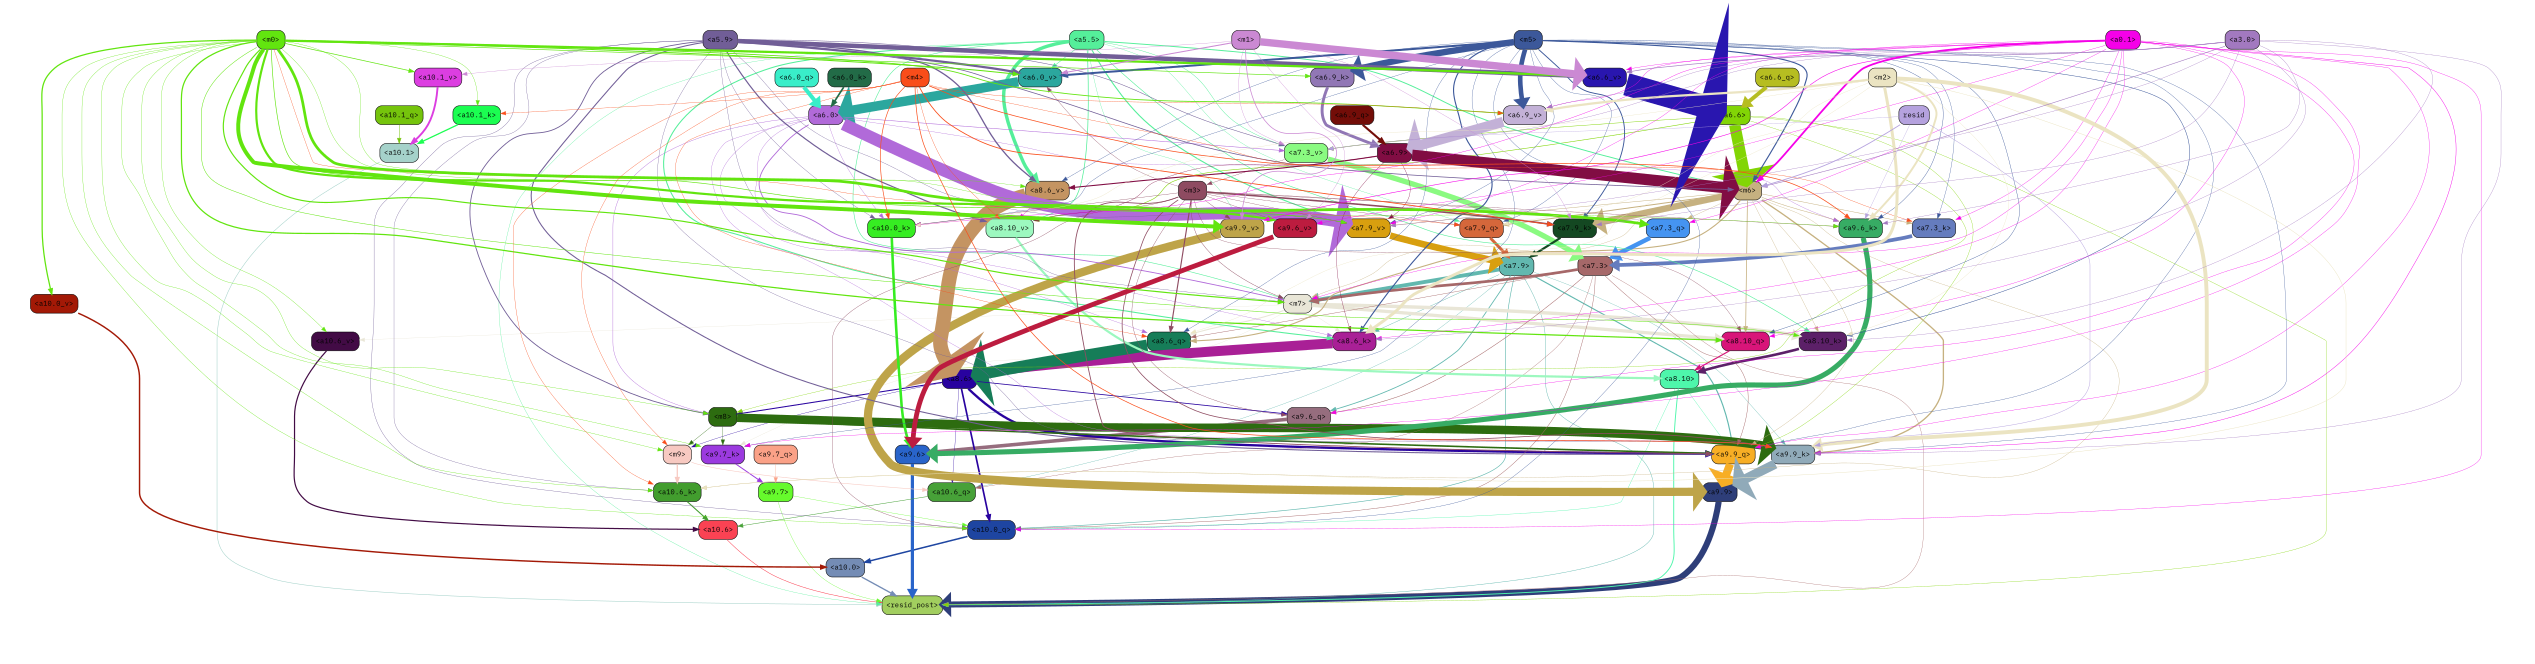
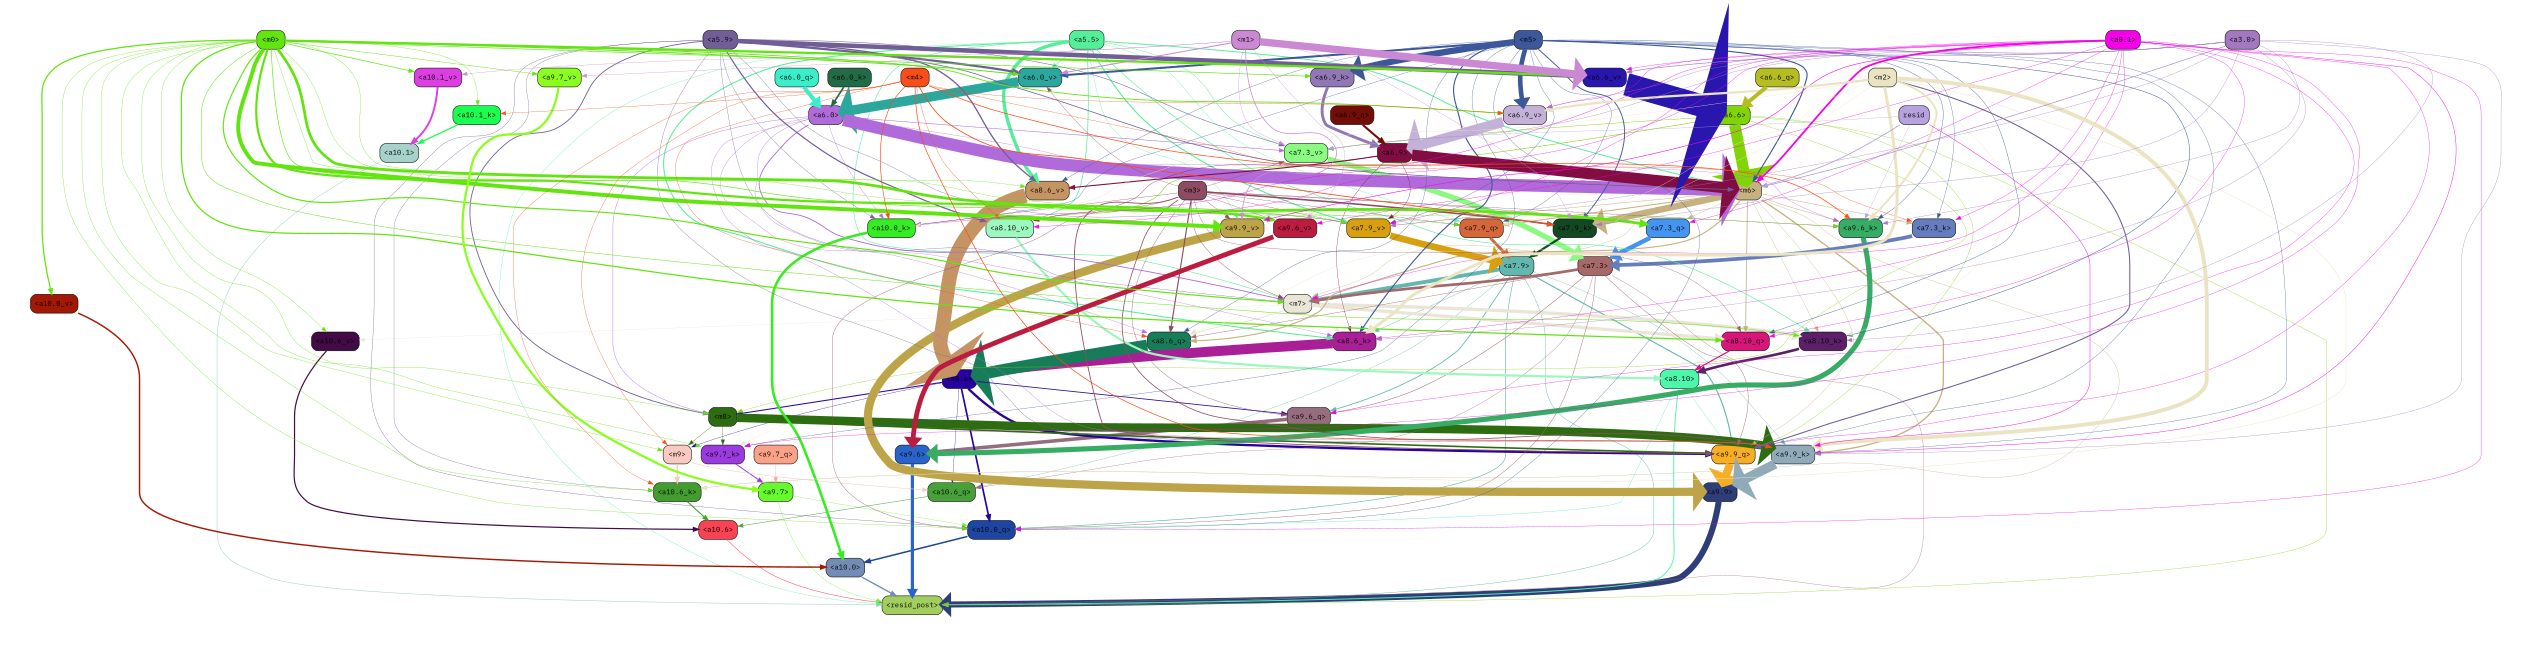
none -> (559, 77)
(399, 115) -> none
(1248, 171) -> (1243, 175)
(824, 189) -> (824, 189)
(997, 192) -> (1283, 178)
(1031, 208) -> (1552, 152)
(897, 334) -> (772, 372)
(2090, 374) -> (2090, 374)
(963, 421) -> (2116, 321)
